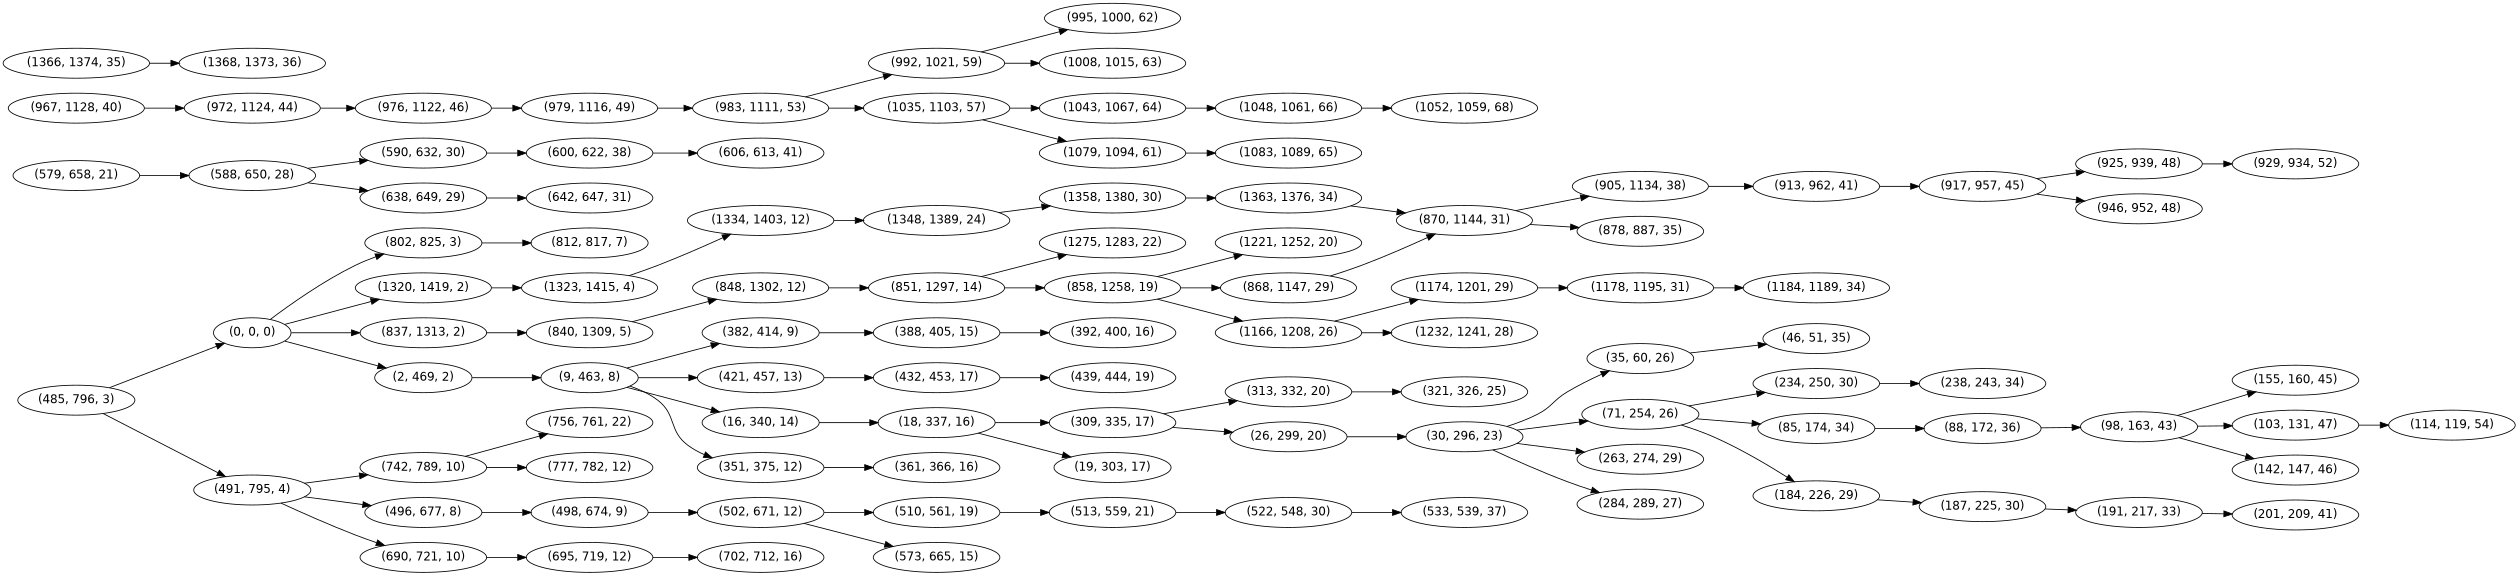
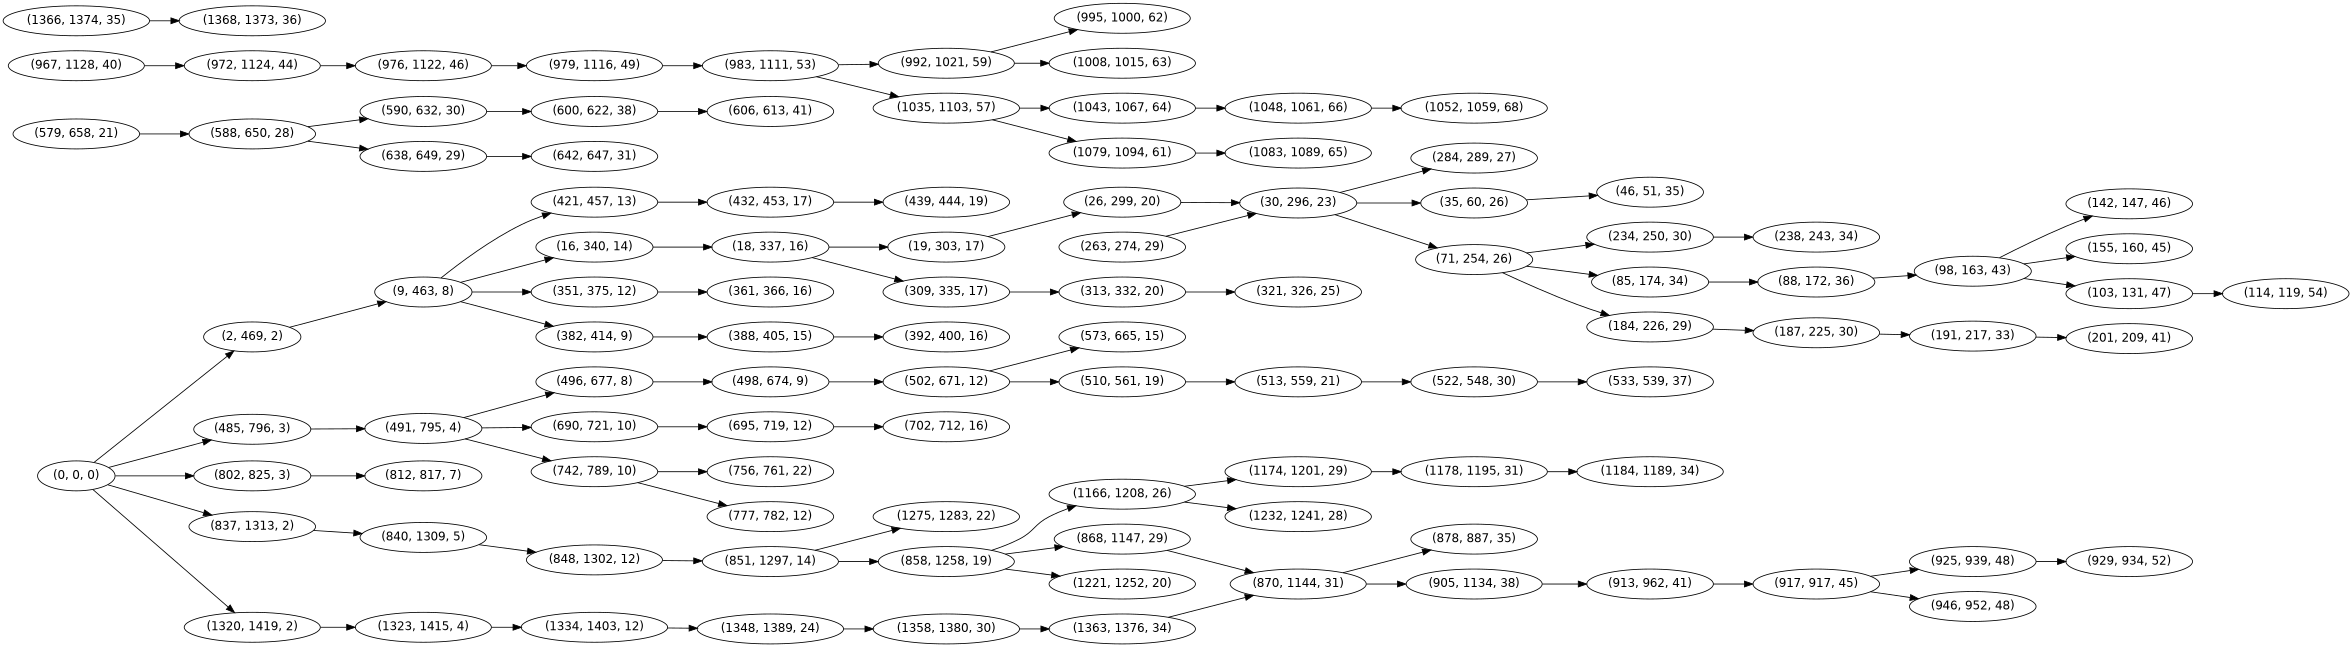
(1983, 186) -> (1816, 584)
(163, 367) -> (156, 455)
(1198, 430) -> (1030, 226)
(1546, 447) -> (1207, 226)
